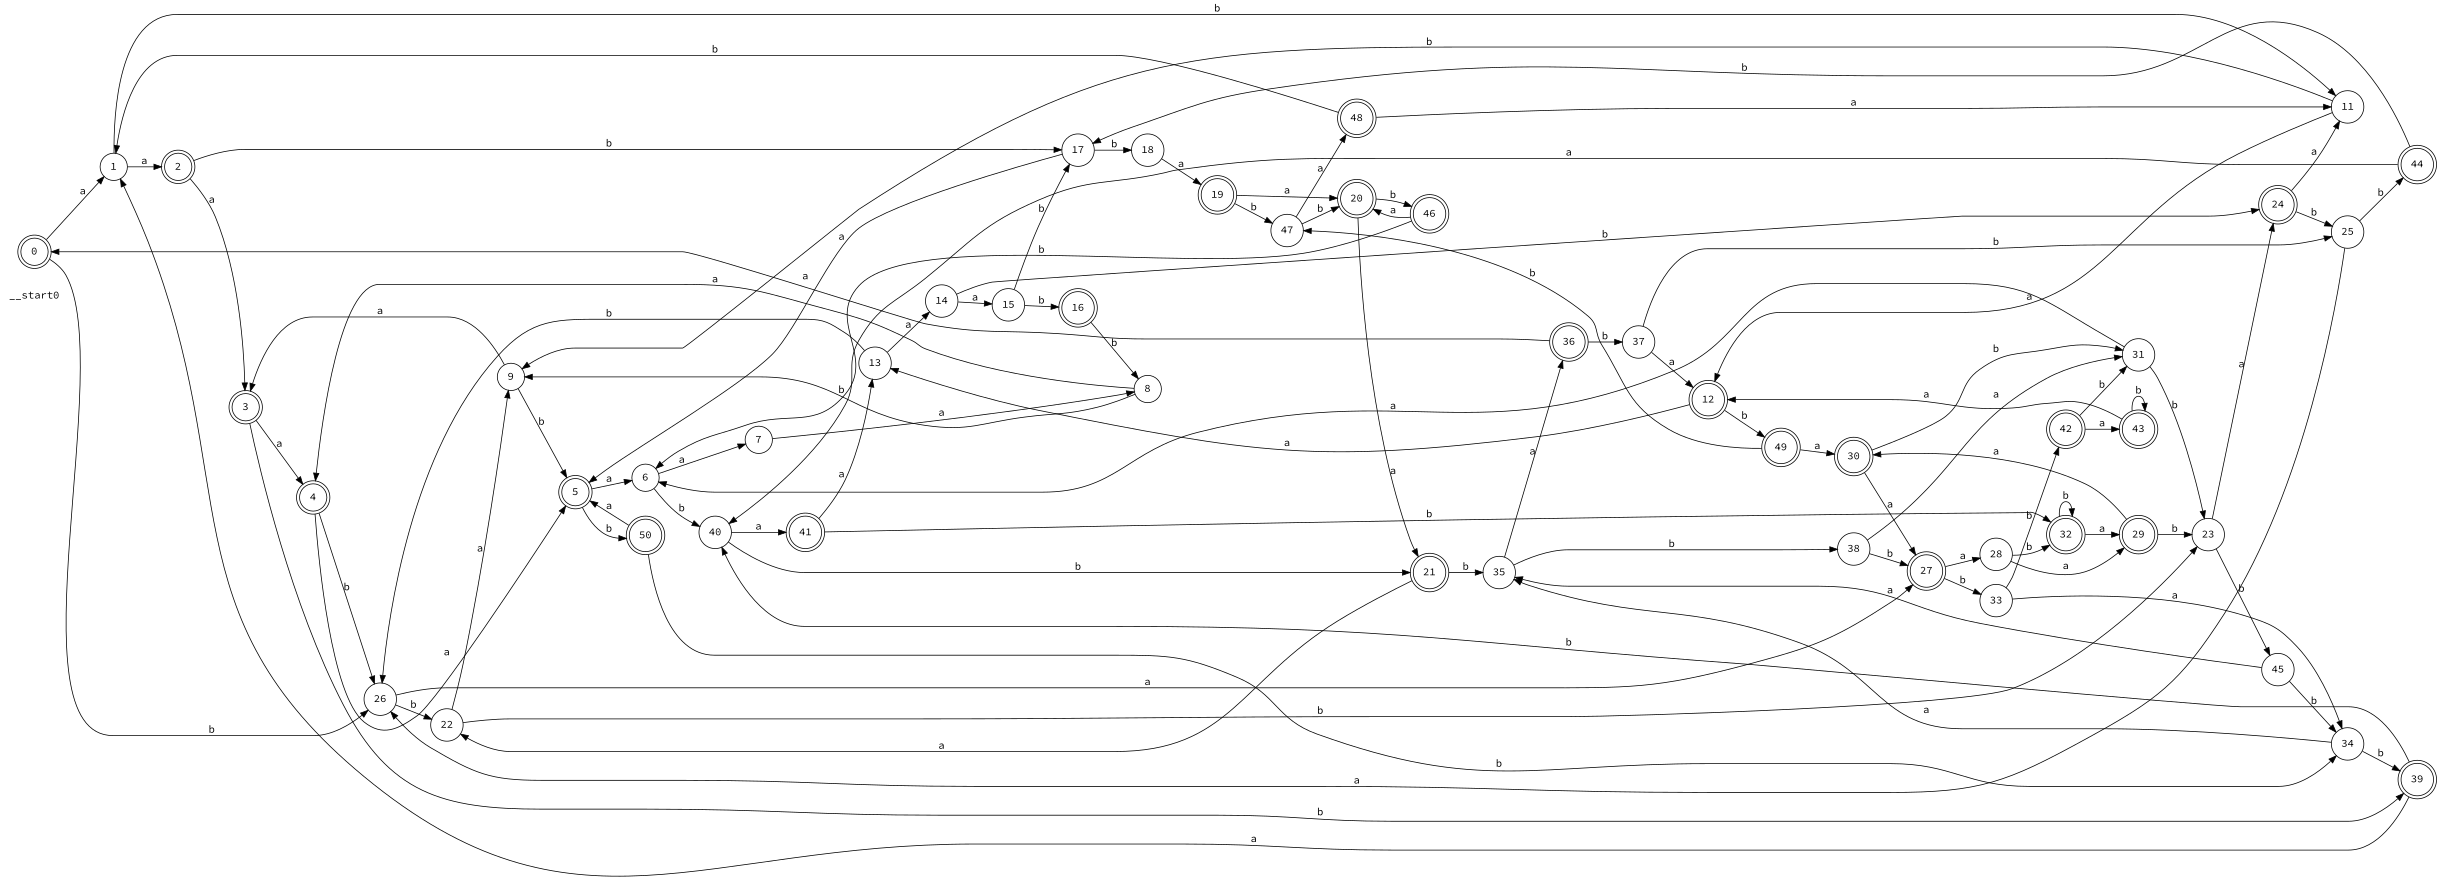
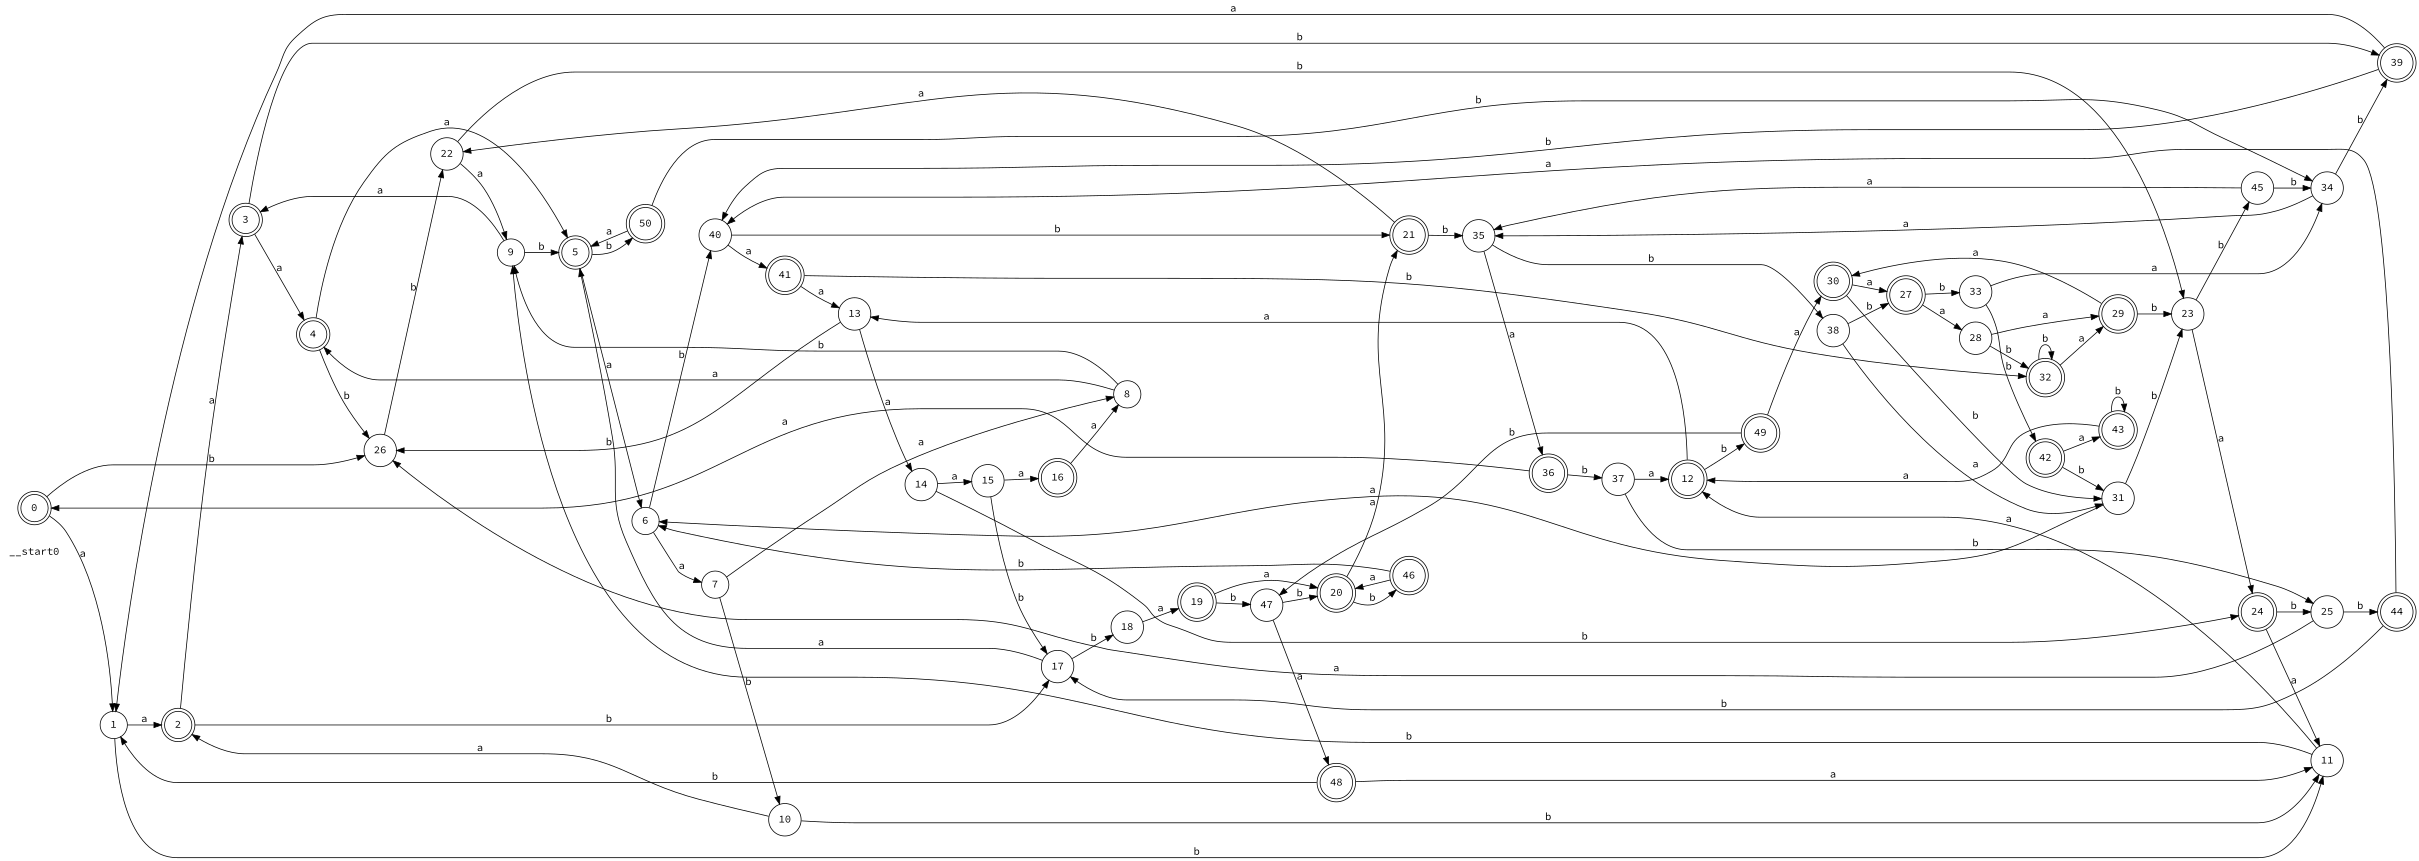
(1042, 301) -> (1021, 474)
(1114, 343) -> (1094, 426)
(1161, 688) -> none
none -> (785, 820)
